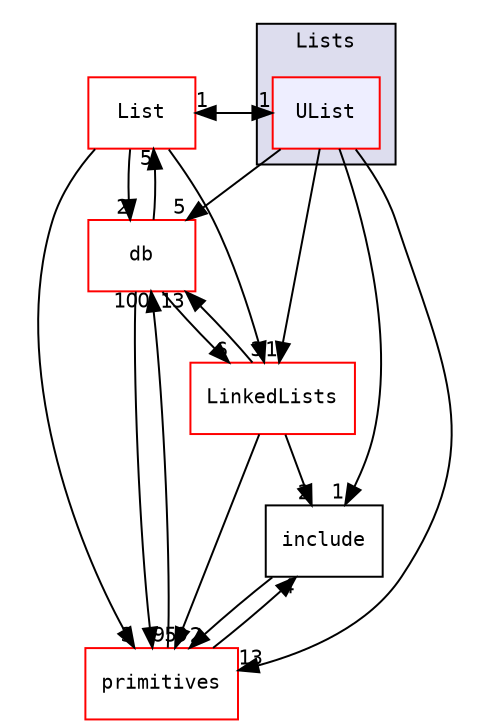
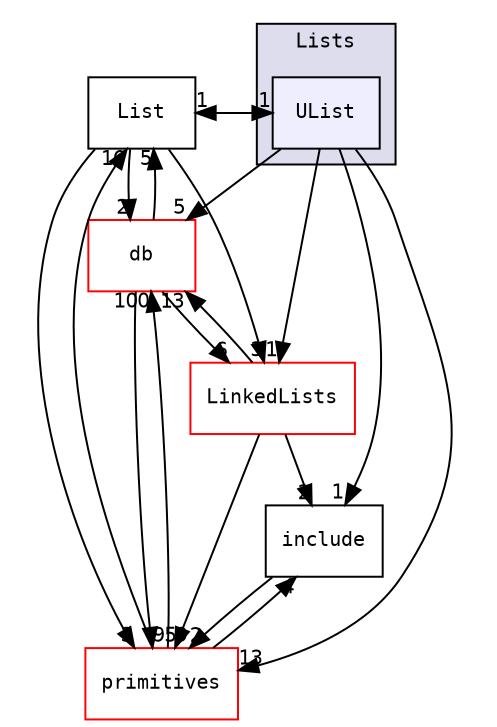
(142, 113) -> (142, 113)
(326, 113) -> (326, 113)
none -> (81, 408)
